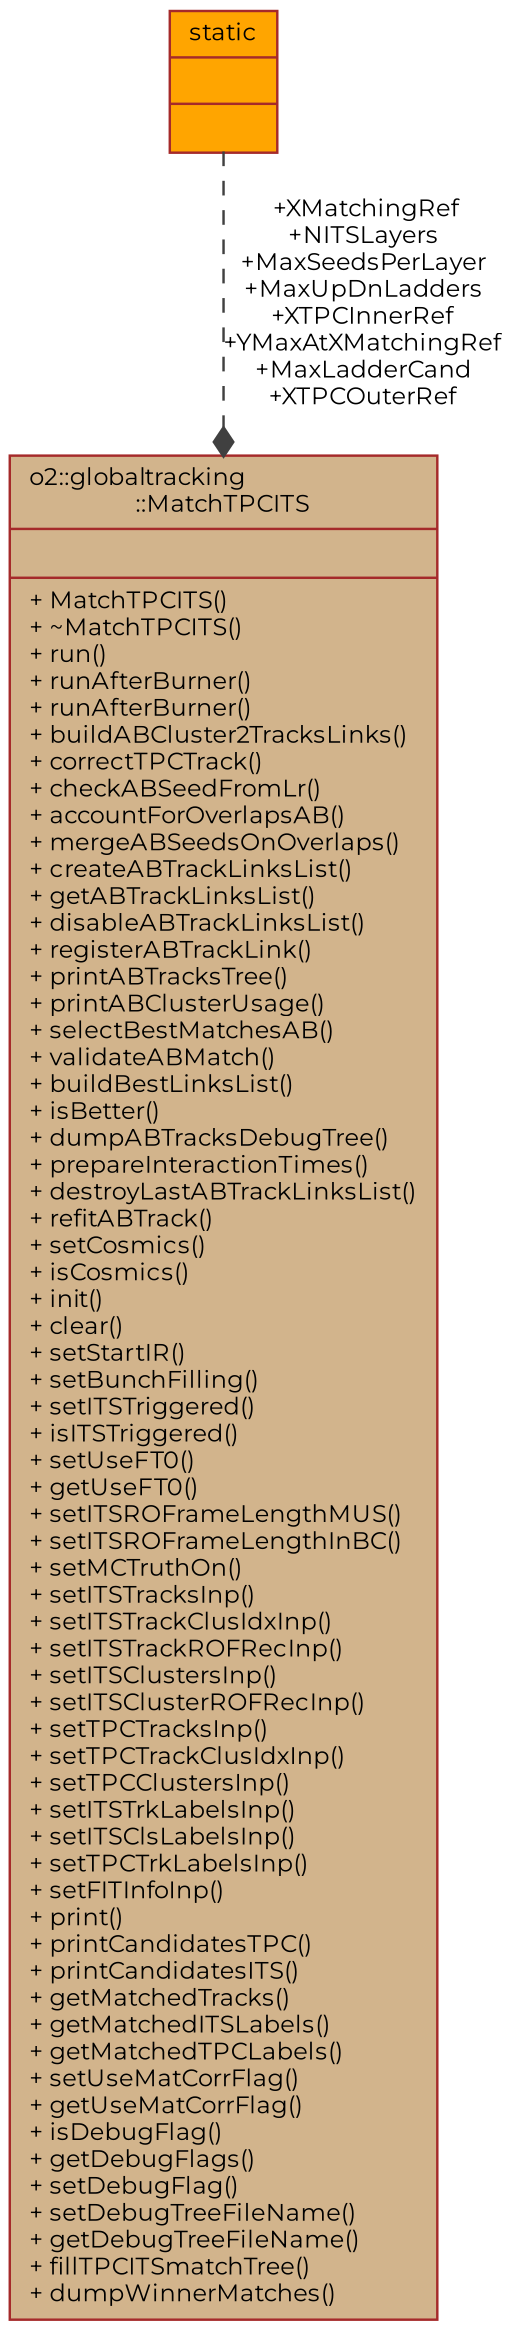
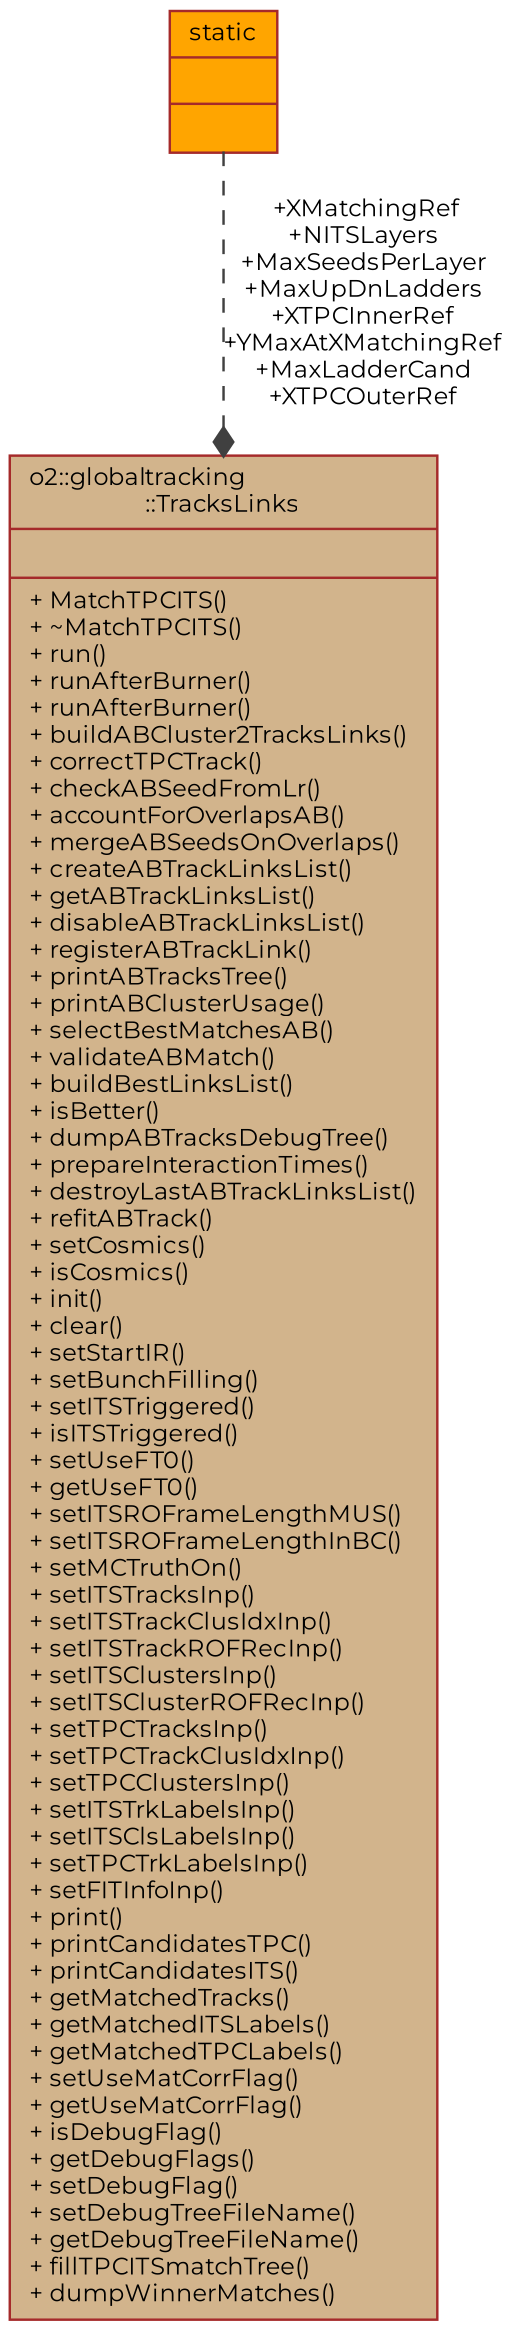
(224, 504) -> (224, 504)
